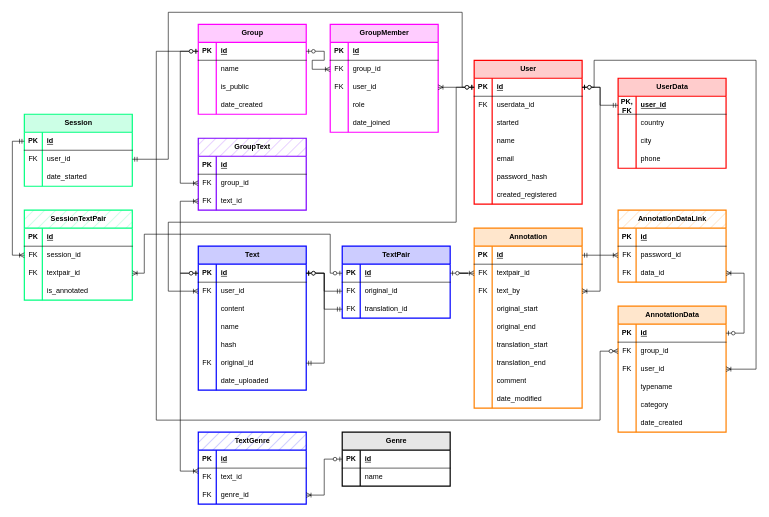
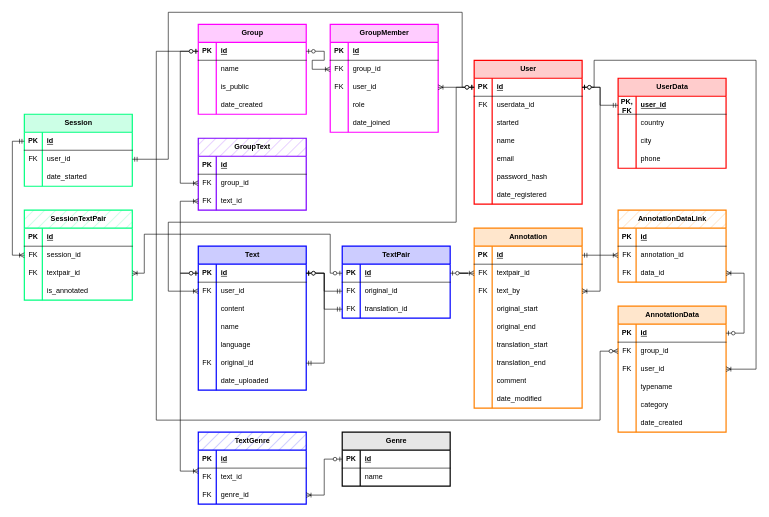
(532, 195) -> (526, 195)
(662, 255) -> (665, 255)
(229, 345) -> (236, 345)
